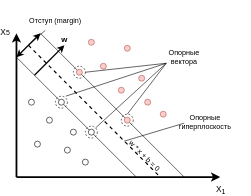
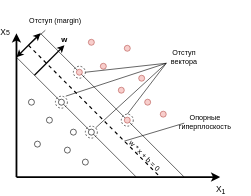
(185, 57) -> (185, 57)
